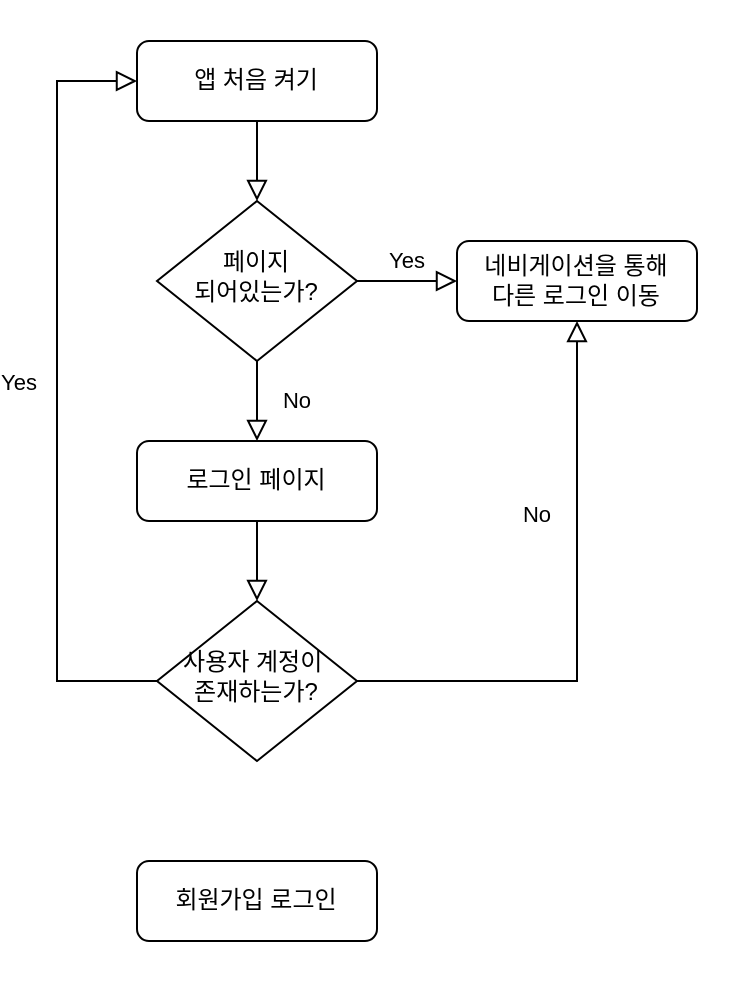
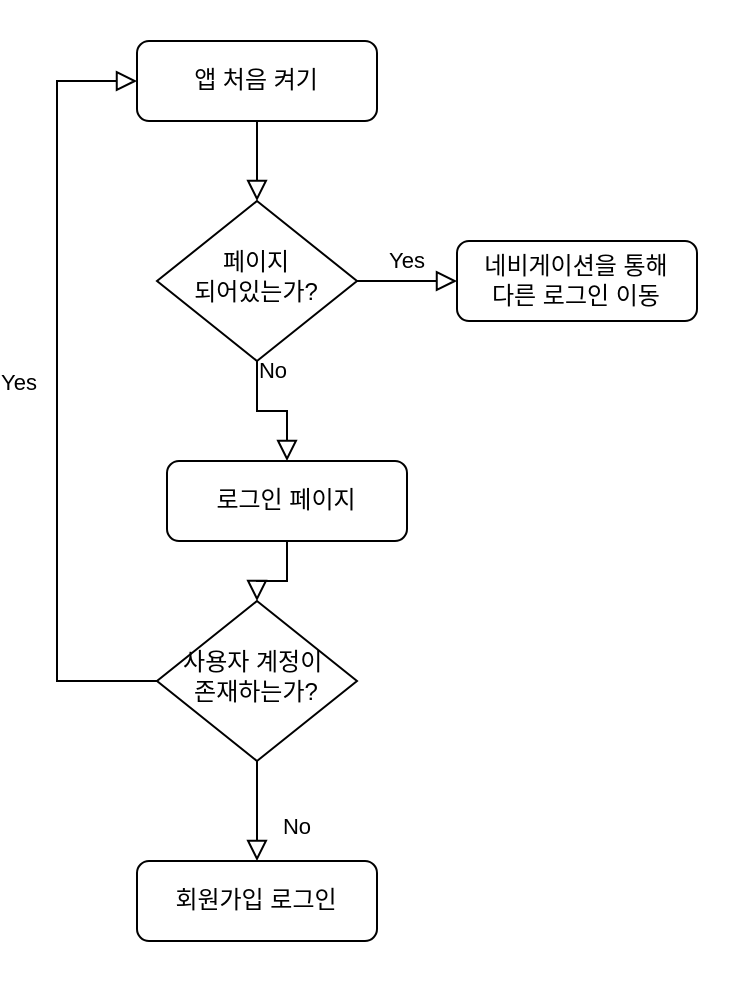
(257, 481) -> (287, 501)
(577, 622) -> (257, 800)
